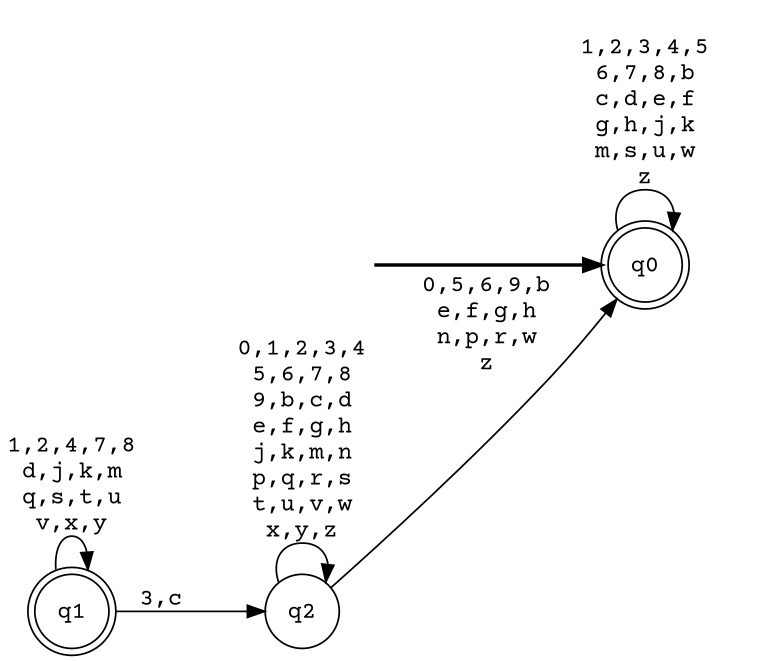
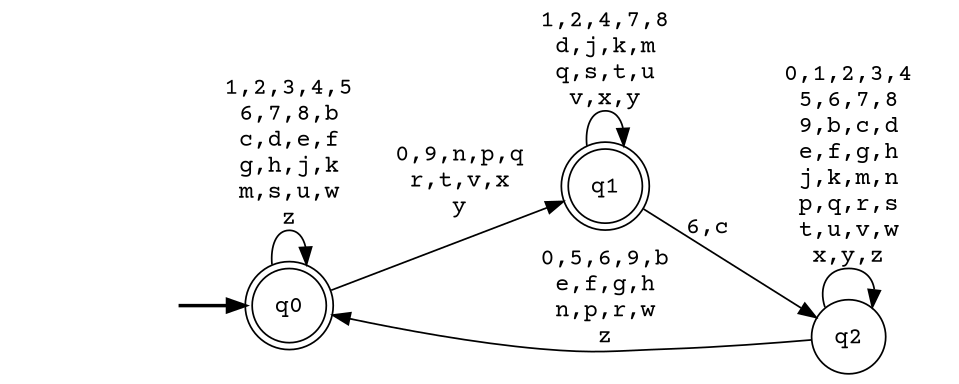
none -> (439, 249)
(161, 598) -> (707, 227)
